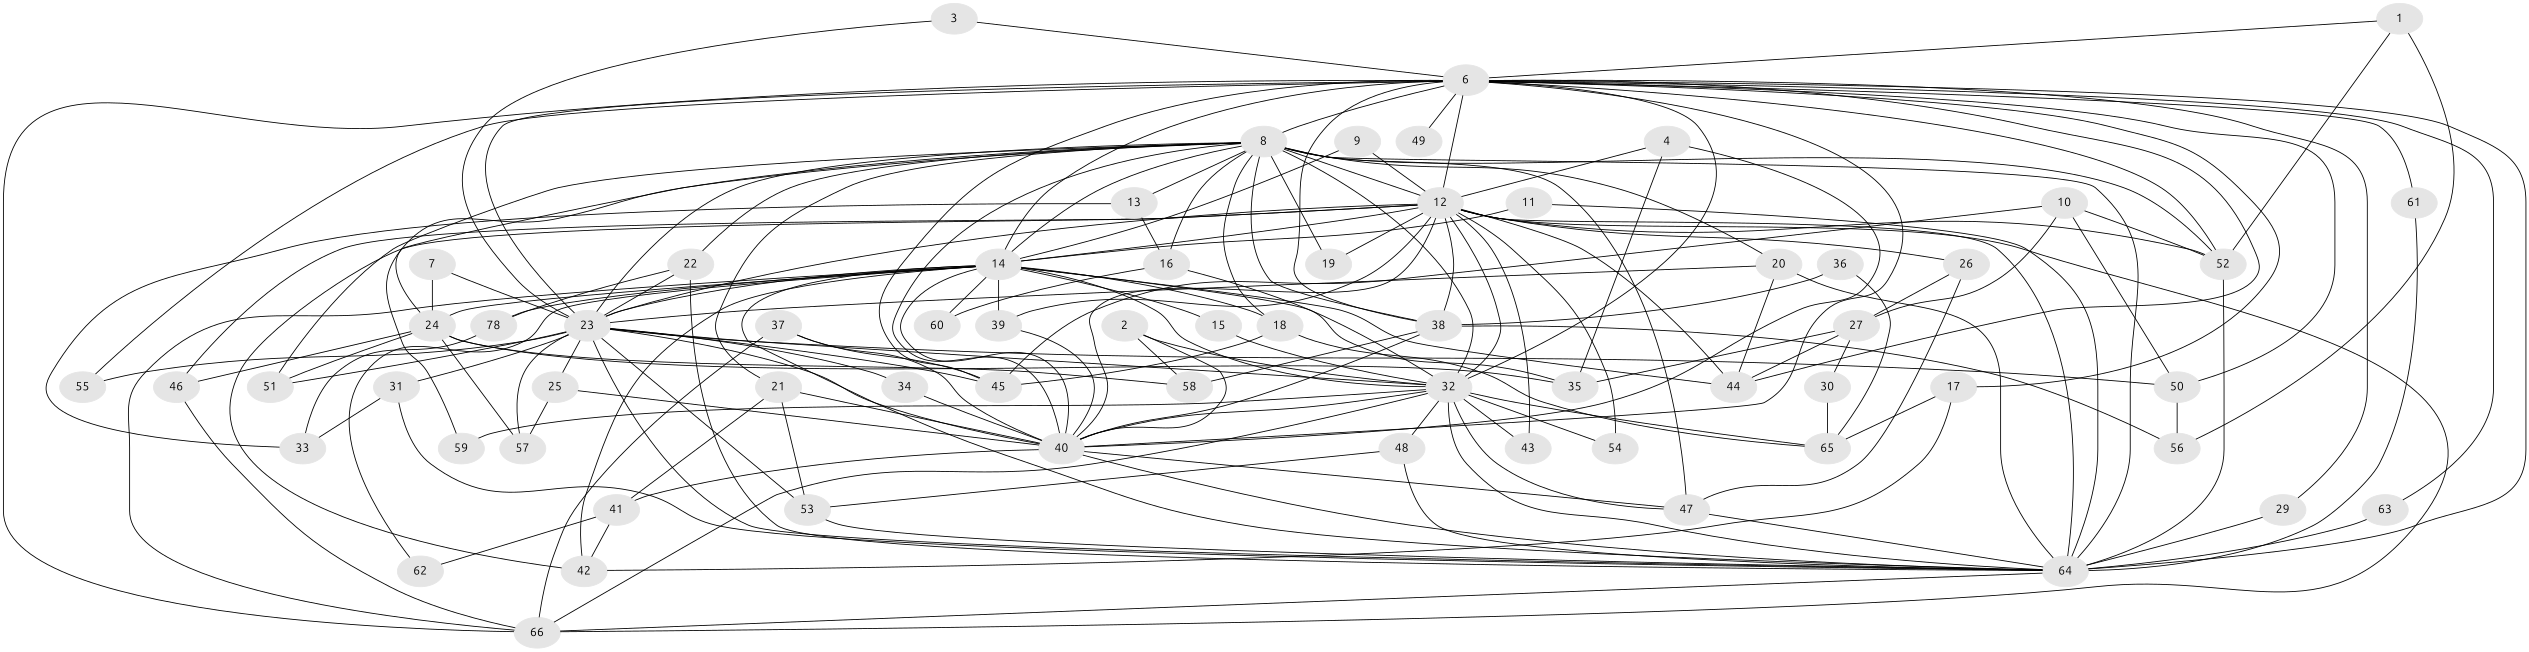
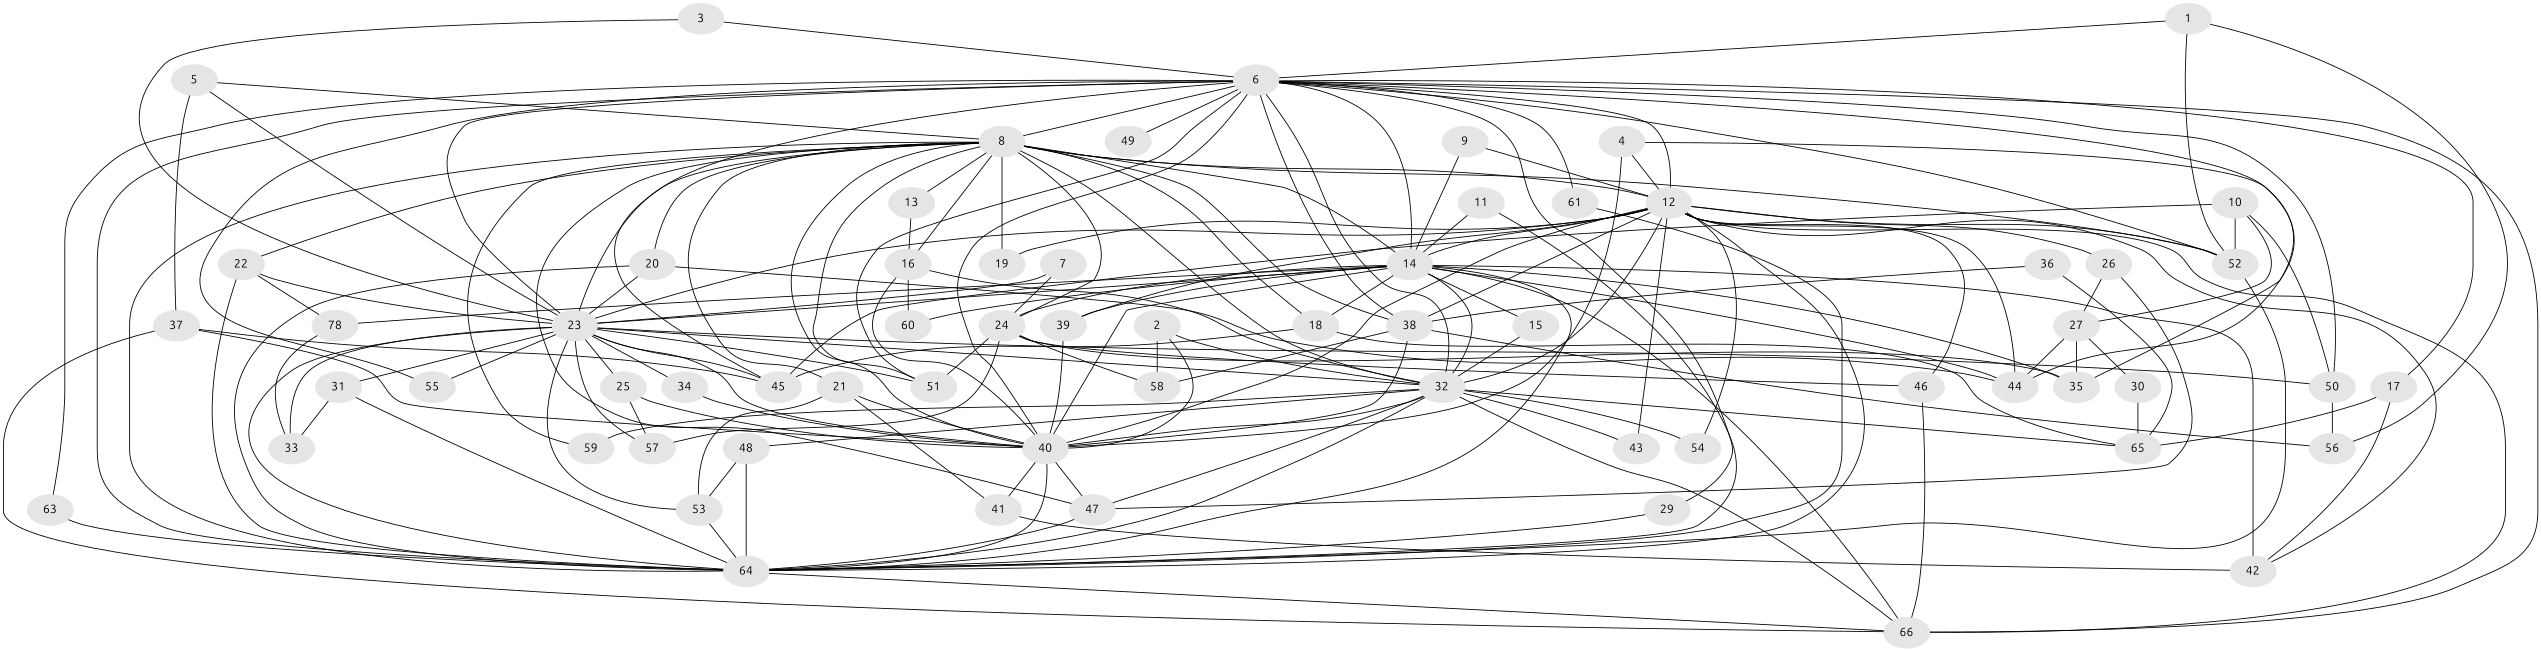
none -> (194, 80)
none -> (991, 206)
(392, 231) -> (319, 365)
none -> (930, 362)
(420, 571) -> none
